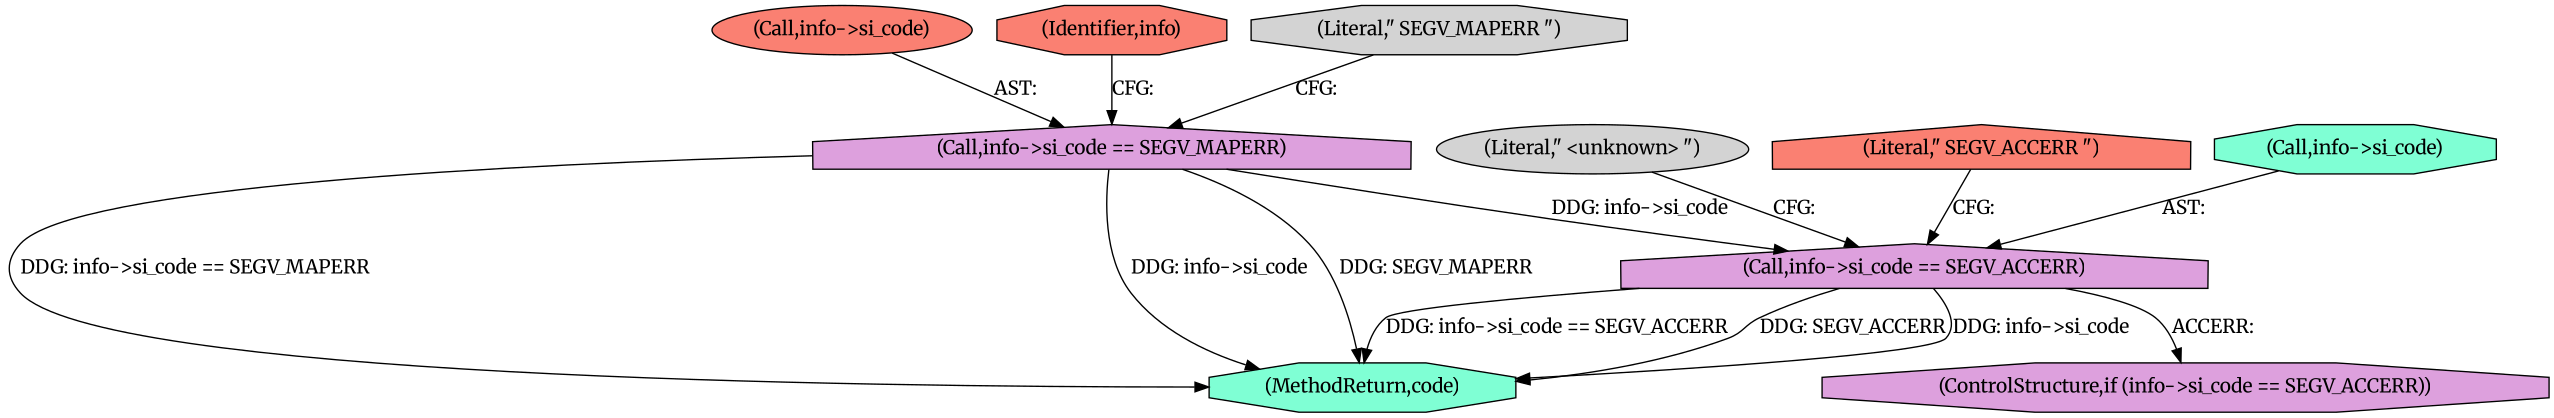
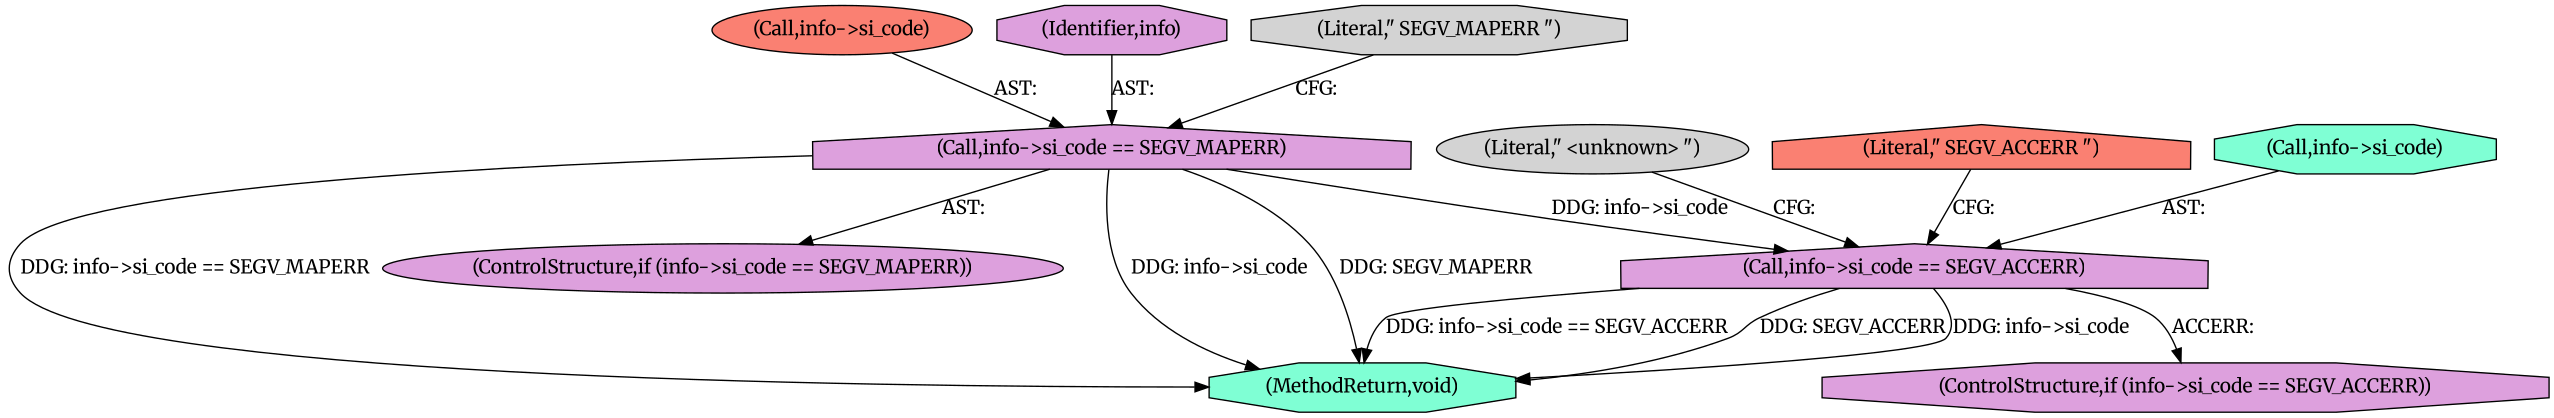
(1112, 30) -> (1112, 30)
(1135, 90) -> (1135, 90)
none -> (723, 268)
(1362, 388) -> (1362, 388)
